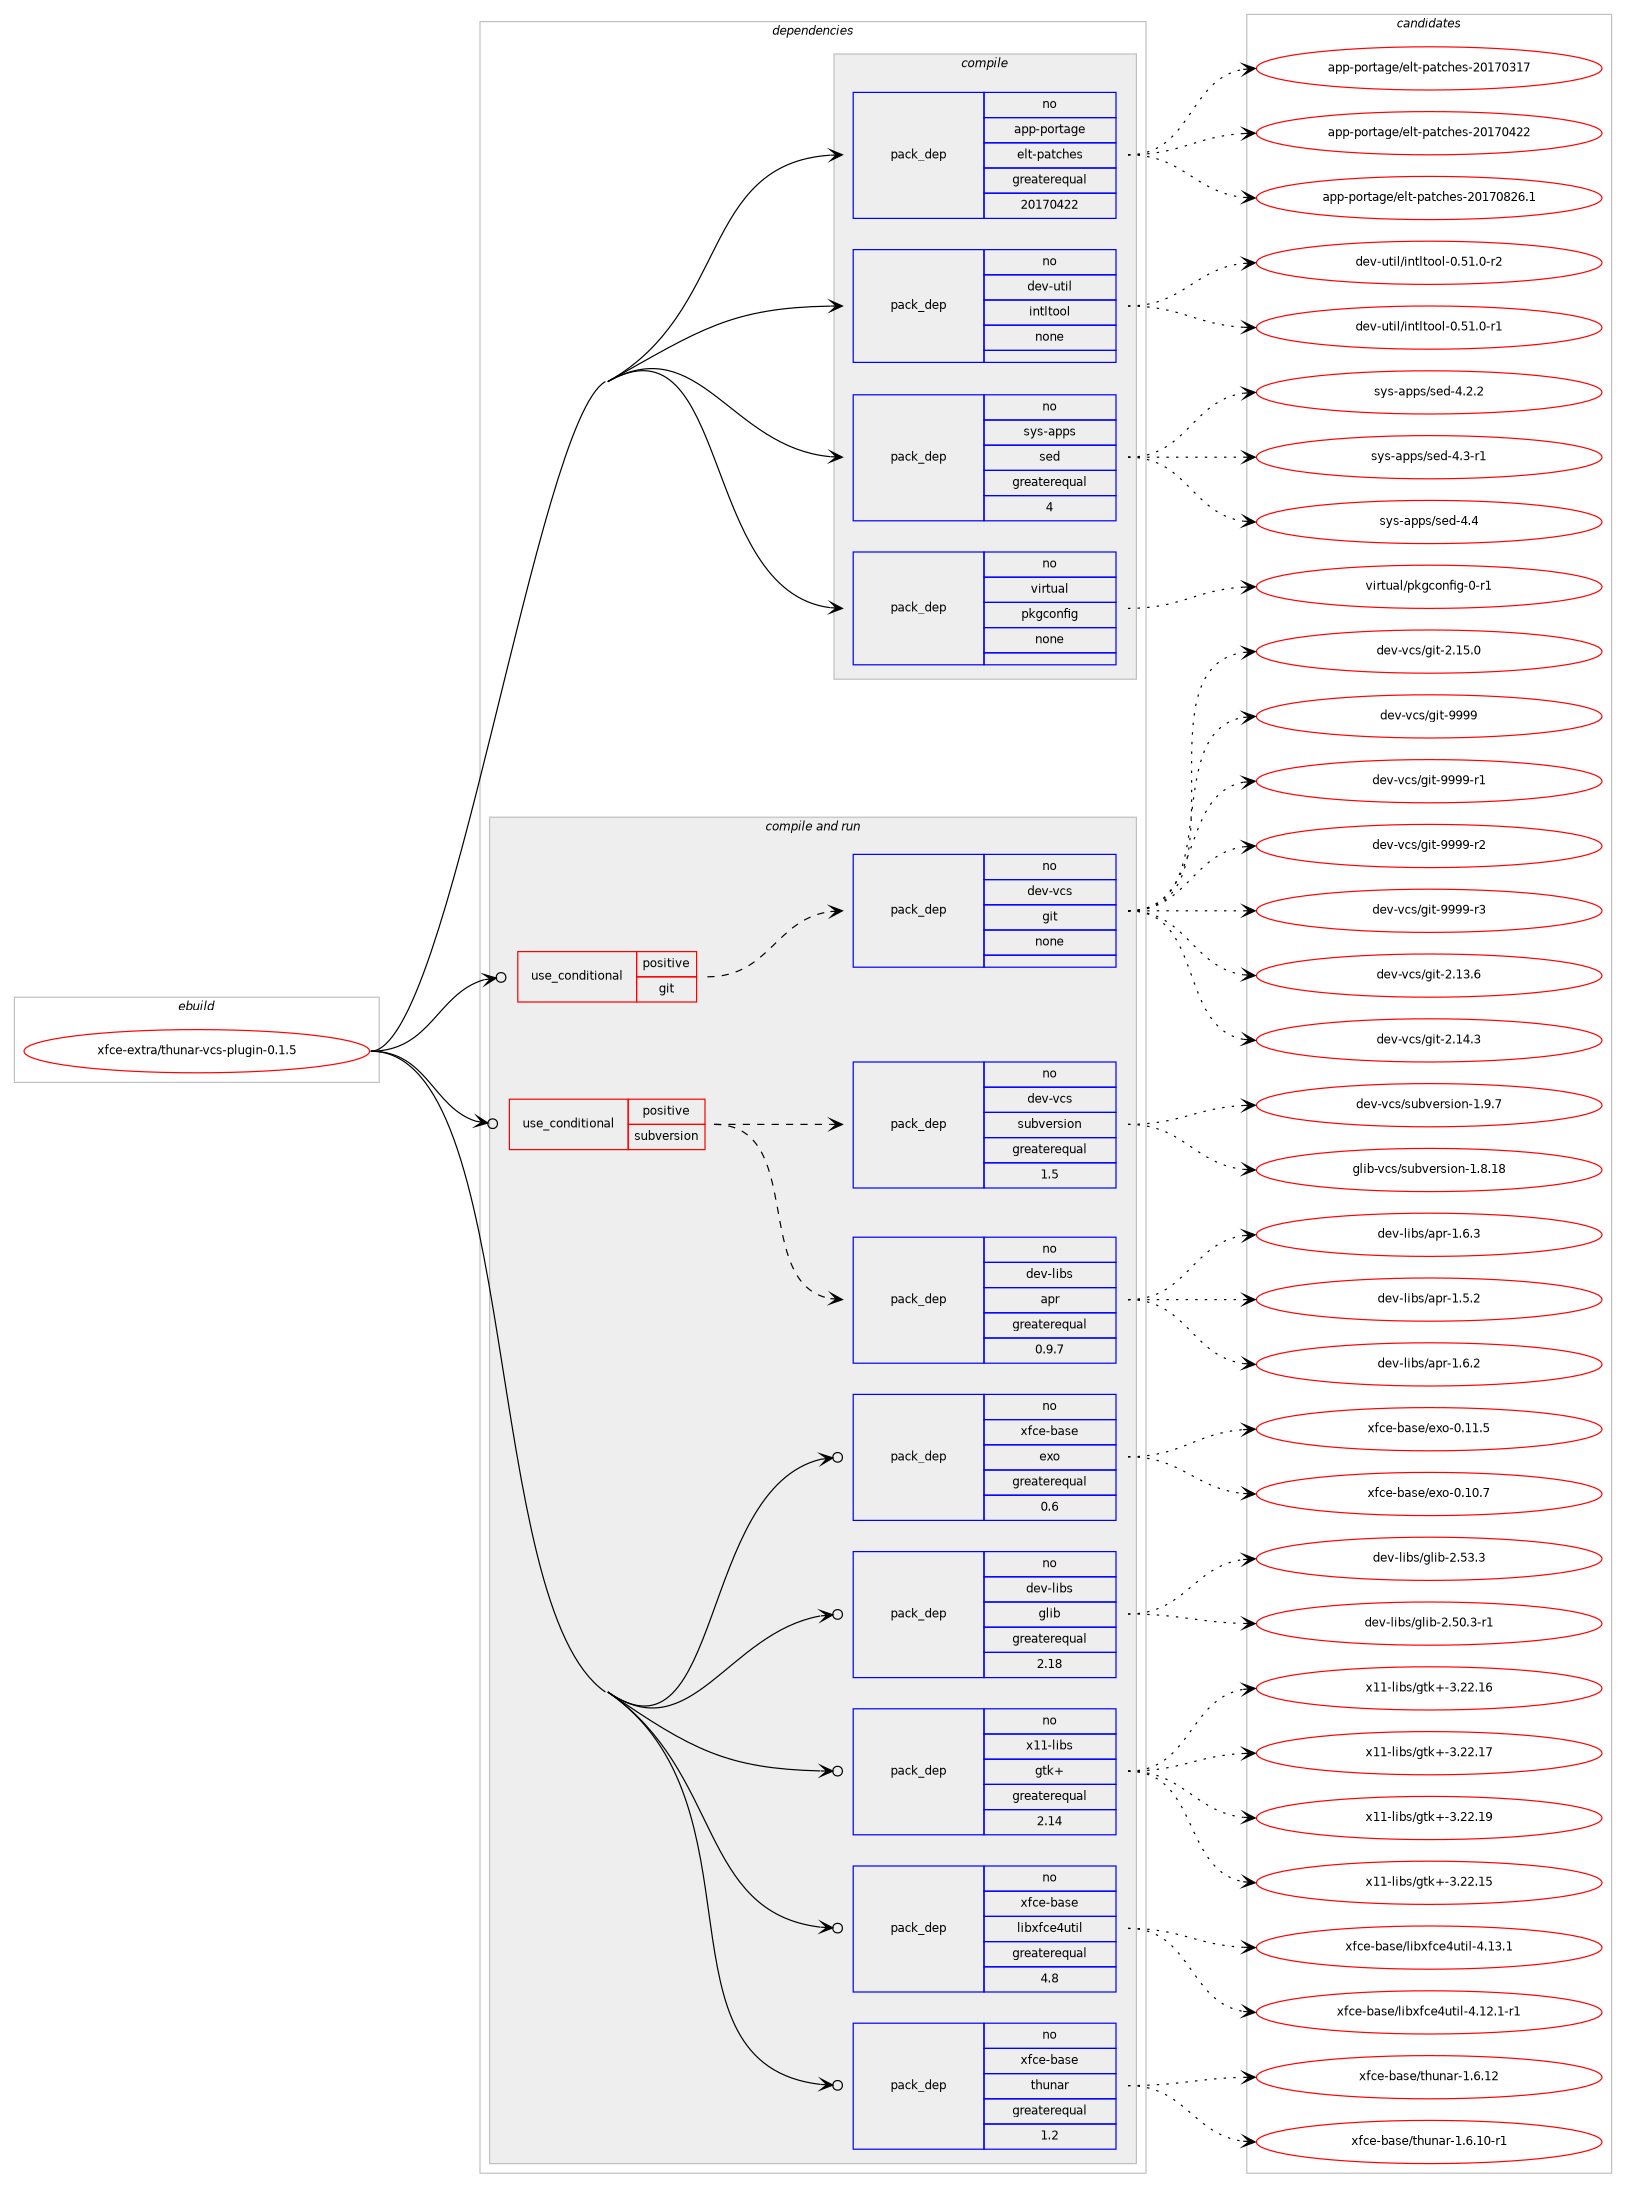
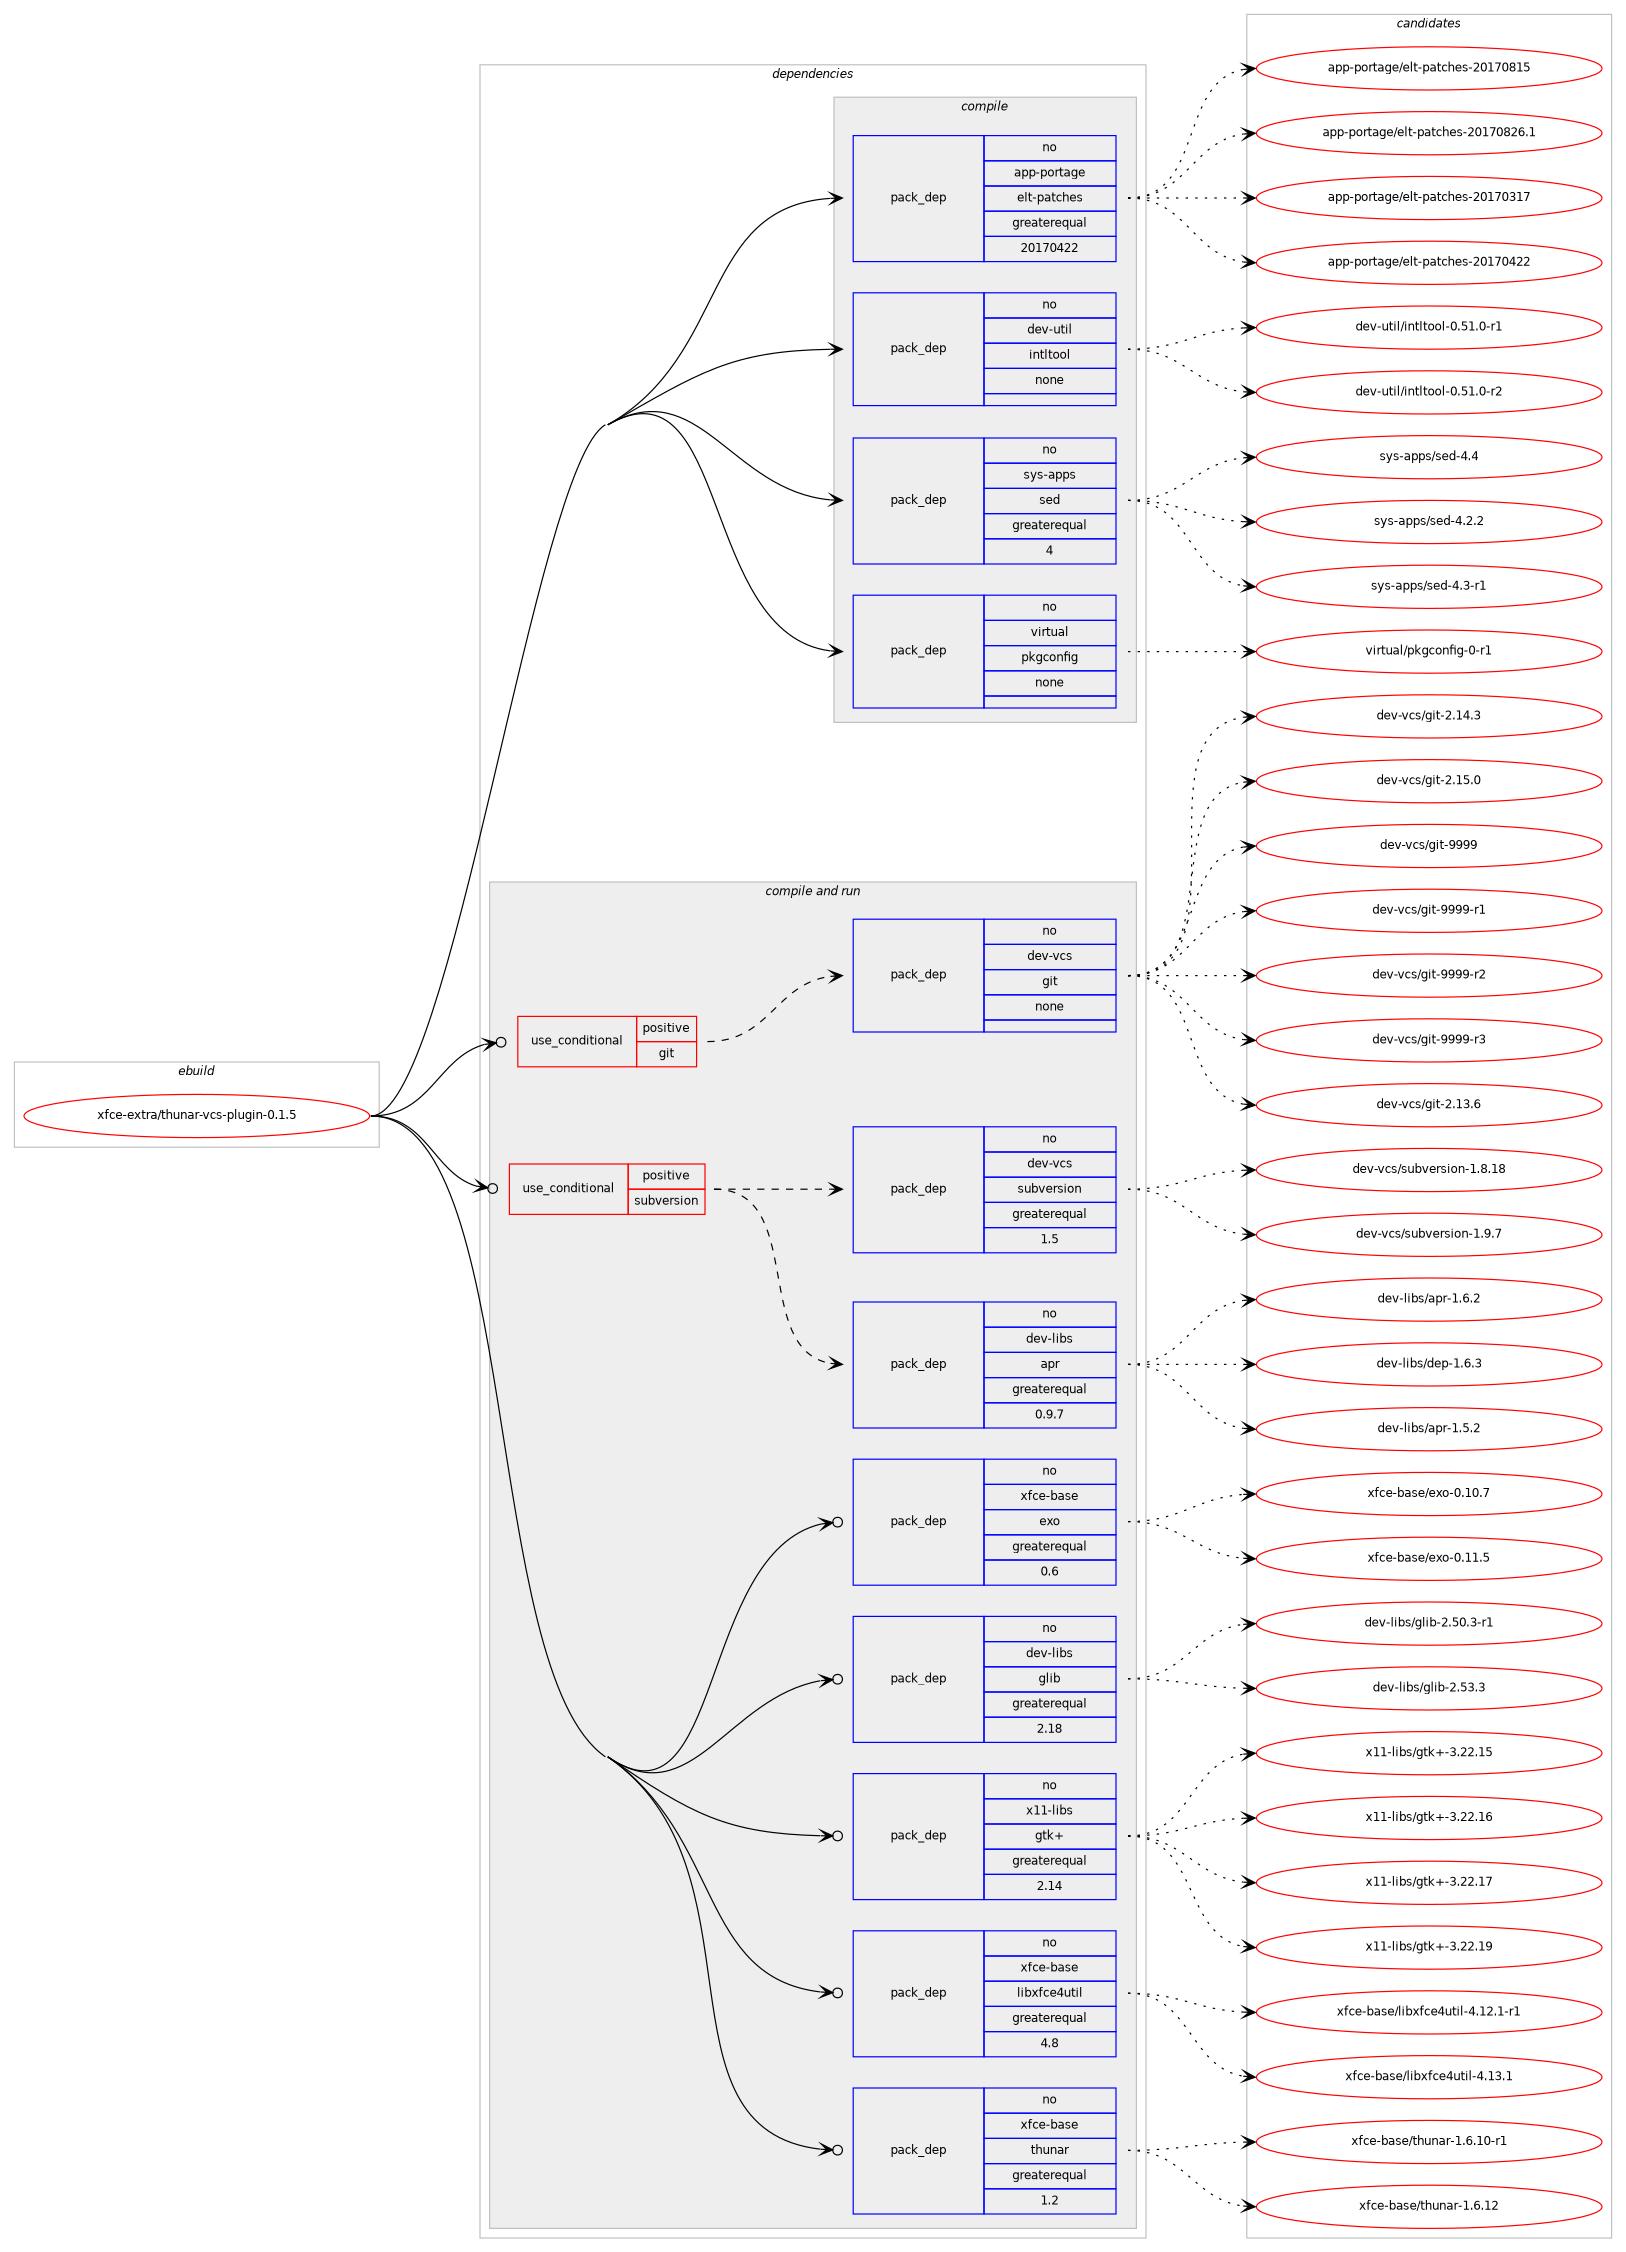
none -> (1429, 68)
(1429, 1170) -> (1429, 1170)
(1429, 1235) -> (1429, 1364)
